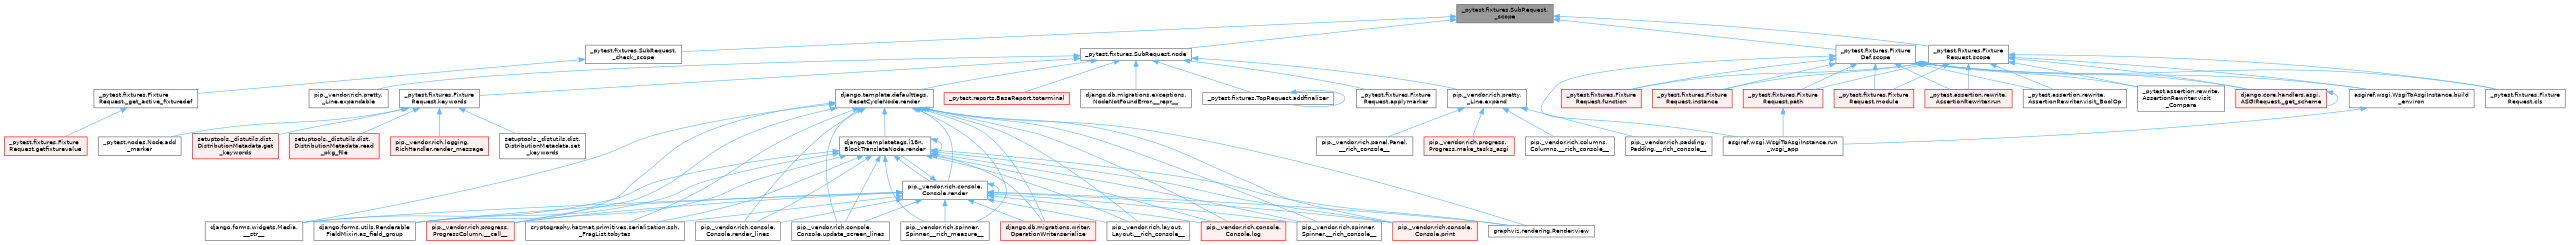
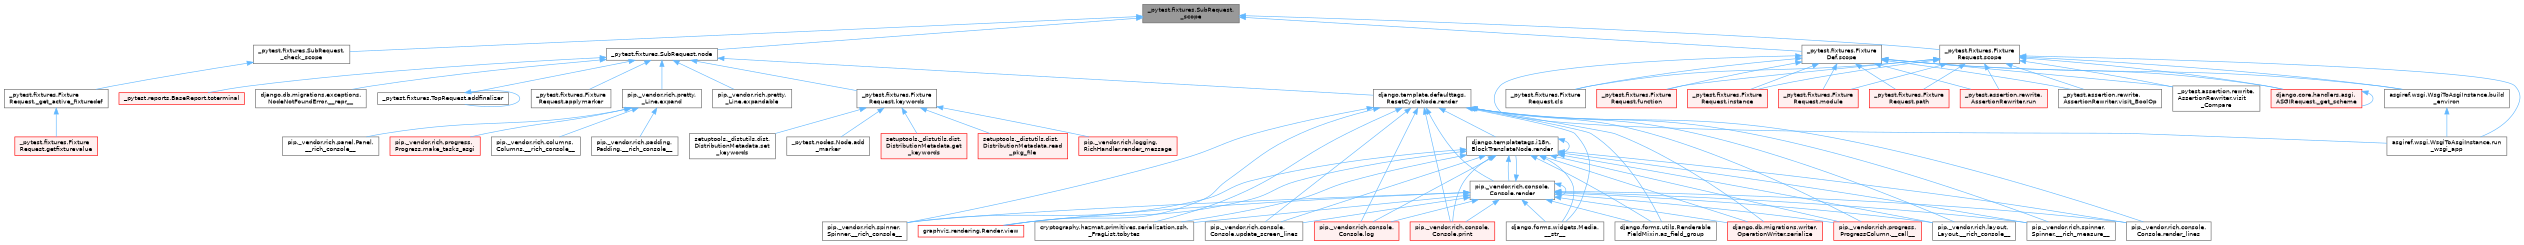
(1783, 126) -> (2307, 65)
(1541, 231) -> (971, 231)
